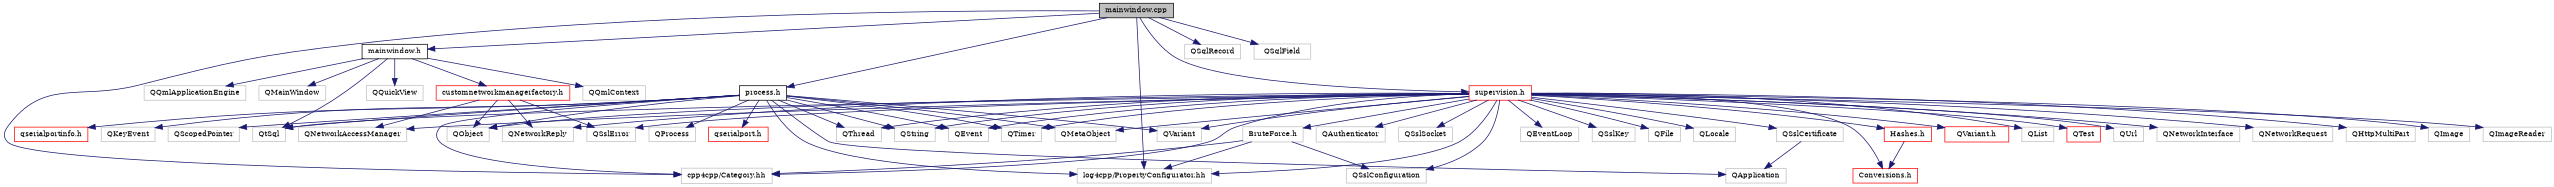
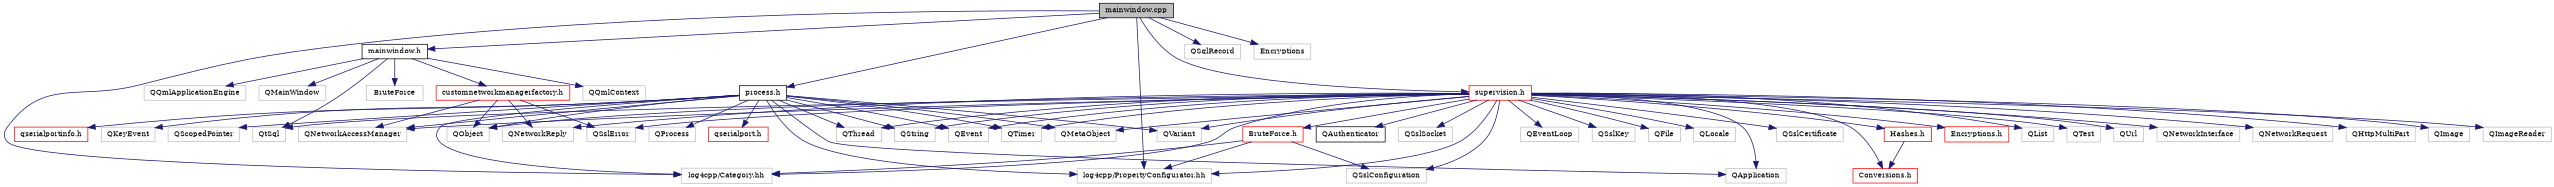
(1282, 52) -> (1282, 52)
(395, 93) -> (395, 93)
(516, 110) -> (577, 111)
(1273, 134) -> (1273, 134)
(1351, 134) -> (1351, 134)
(1977, 134) -> (1977, 134)
(2084, 134) -> (2084, 134)
(1786, 153) -> (1714, 113)
(727, 176) -> (727, 176)
